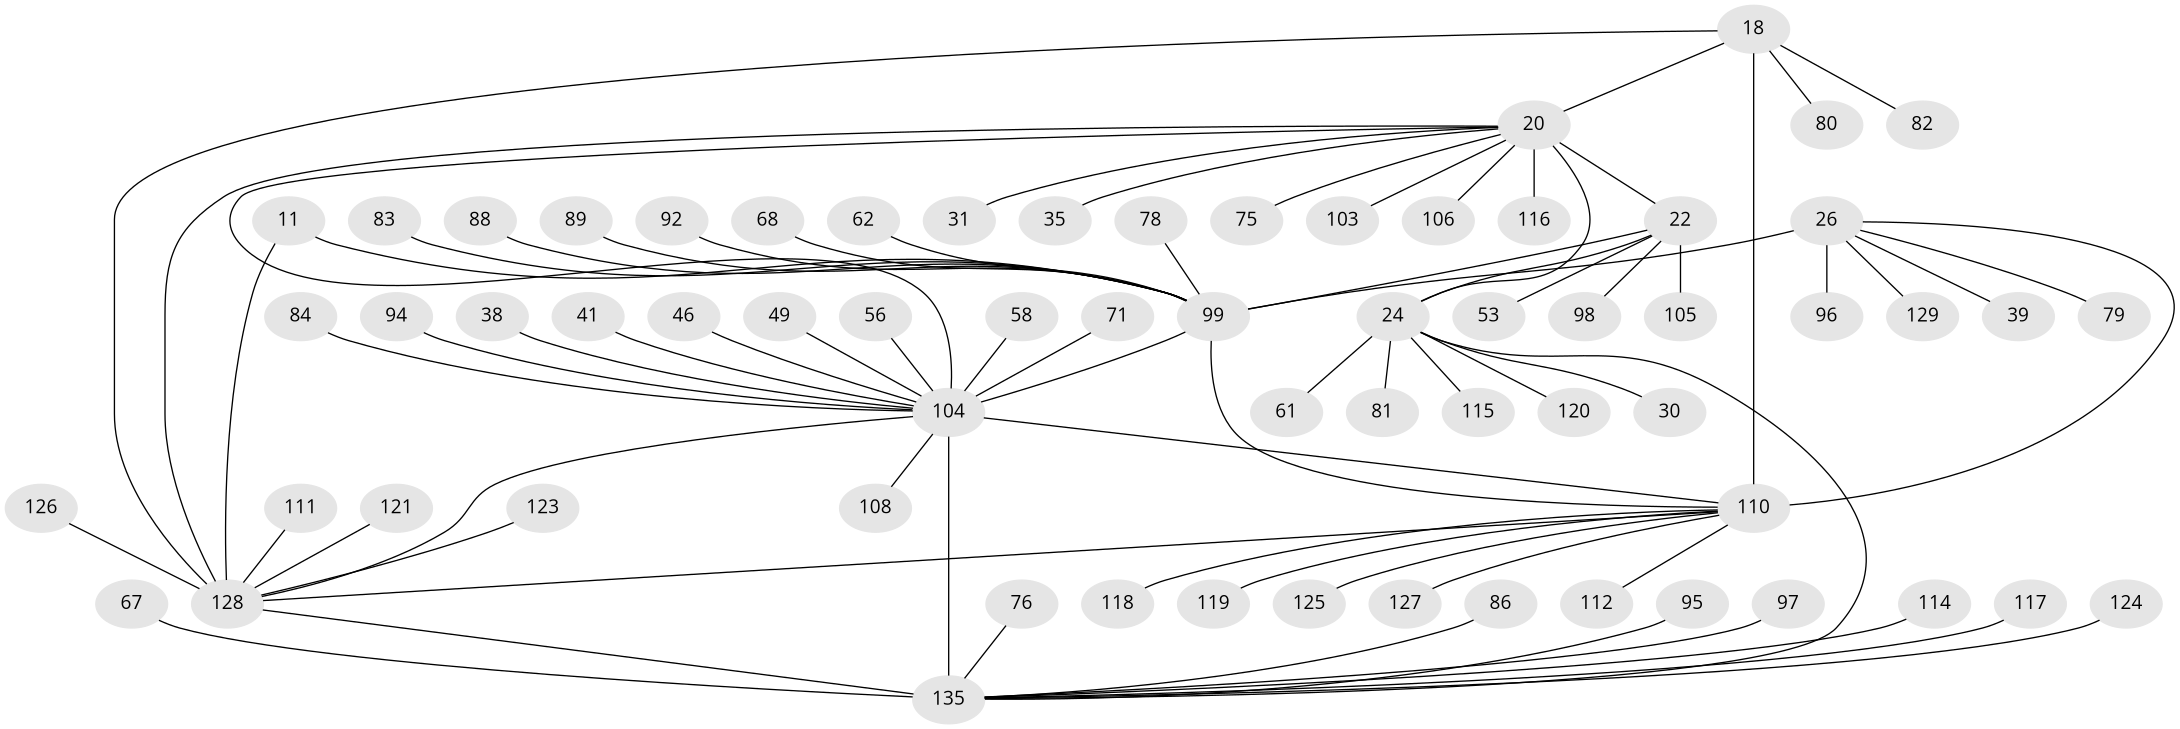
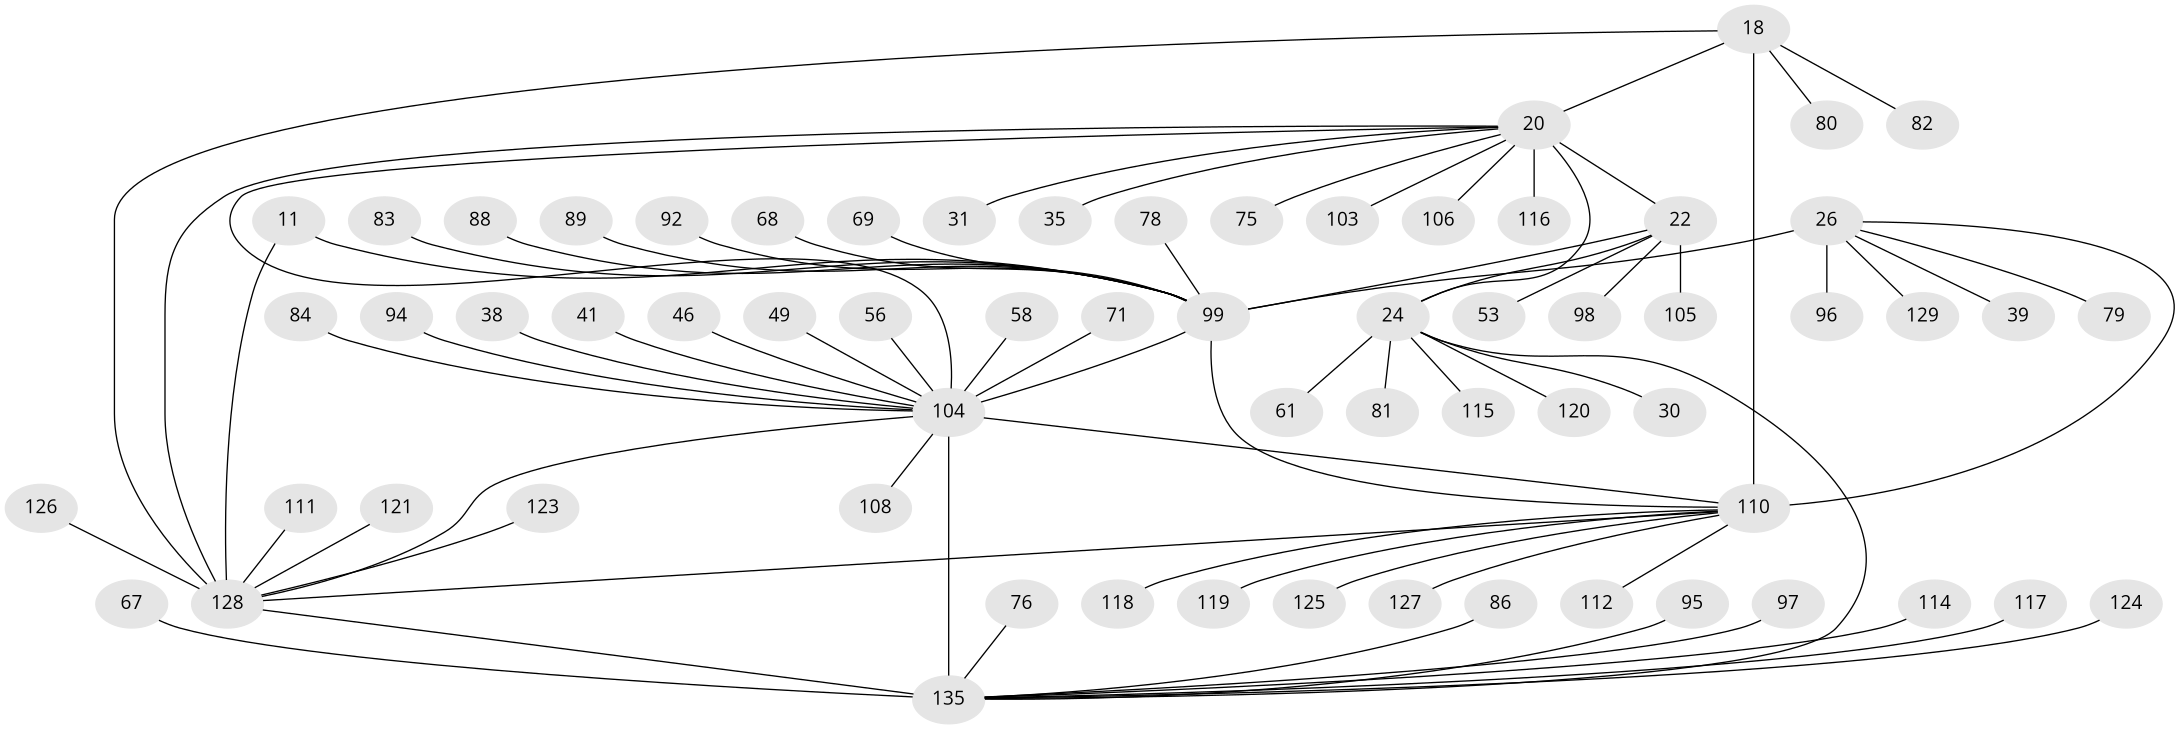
(864, 221) -> (864, 221)
